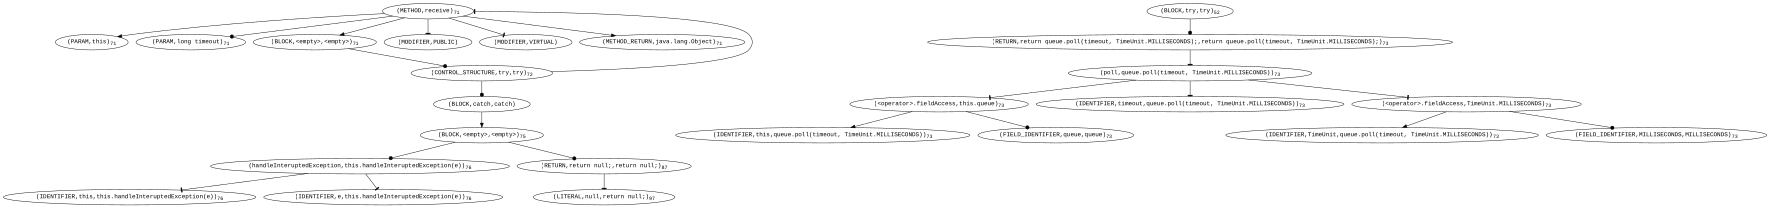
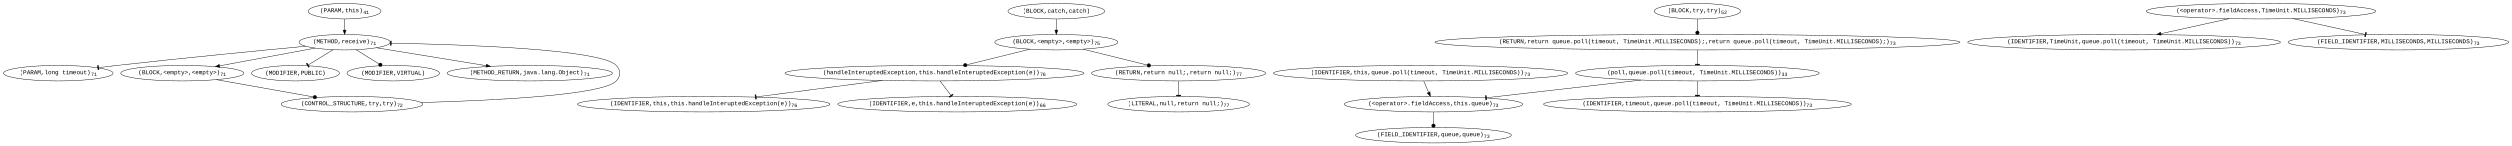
(253, 22) -> (345, 25)
(313, 26) -> (202, 56)
(476, 26) -> (367, 57)
(113, 42) -> (366, 11)
(1277, 73) -> (1785, 73)
(482, 87) -> none
(1328, 89) -> none
(884, 119) -> (1426, 87)
(1560, 119) -> (2329, 26)
(665, 166) -> (1239, 73)
(469, 197) -> (1043, 104)
(652, 197) -> (1227, 104)
